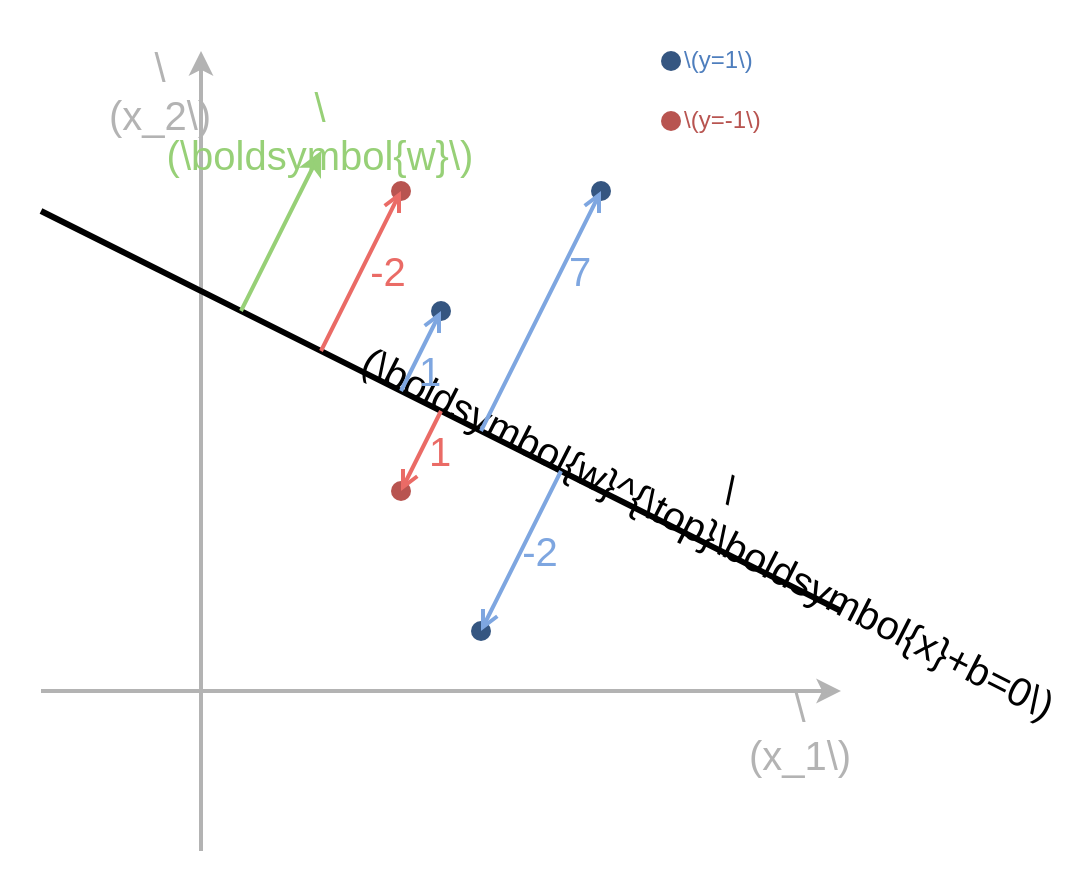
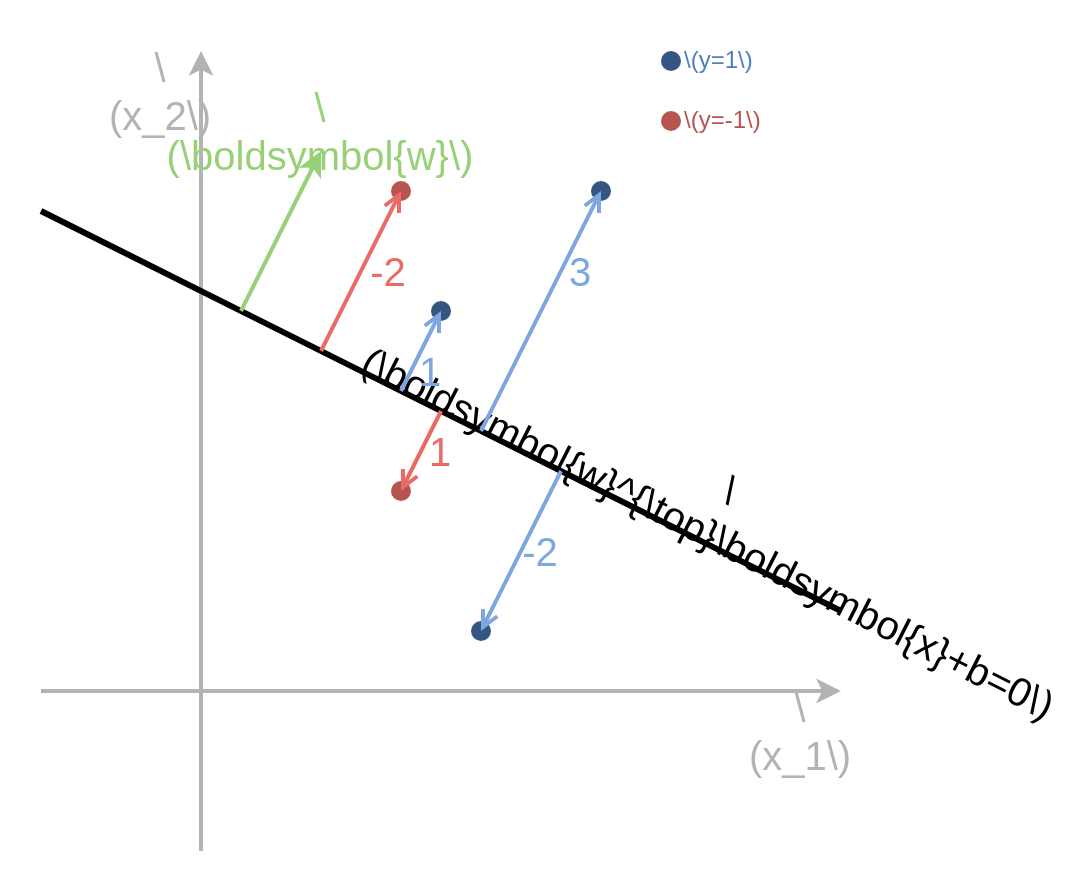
(581, 271) -> (581, 271)
